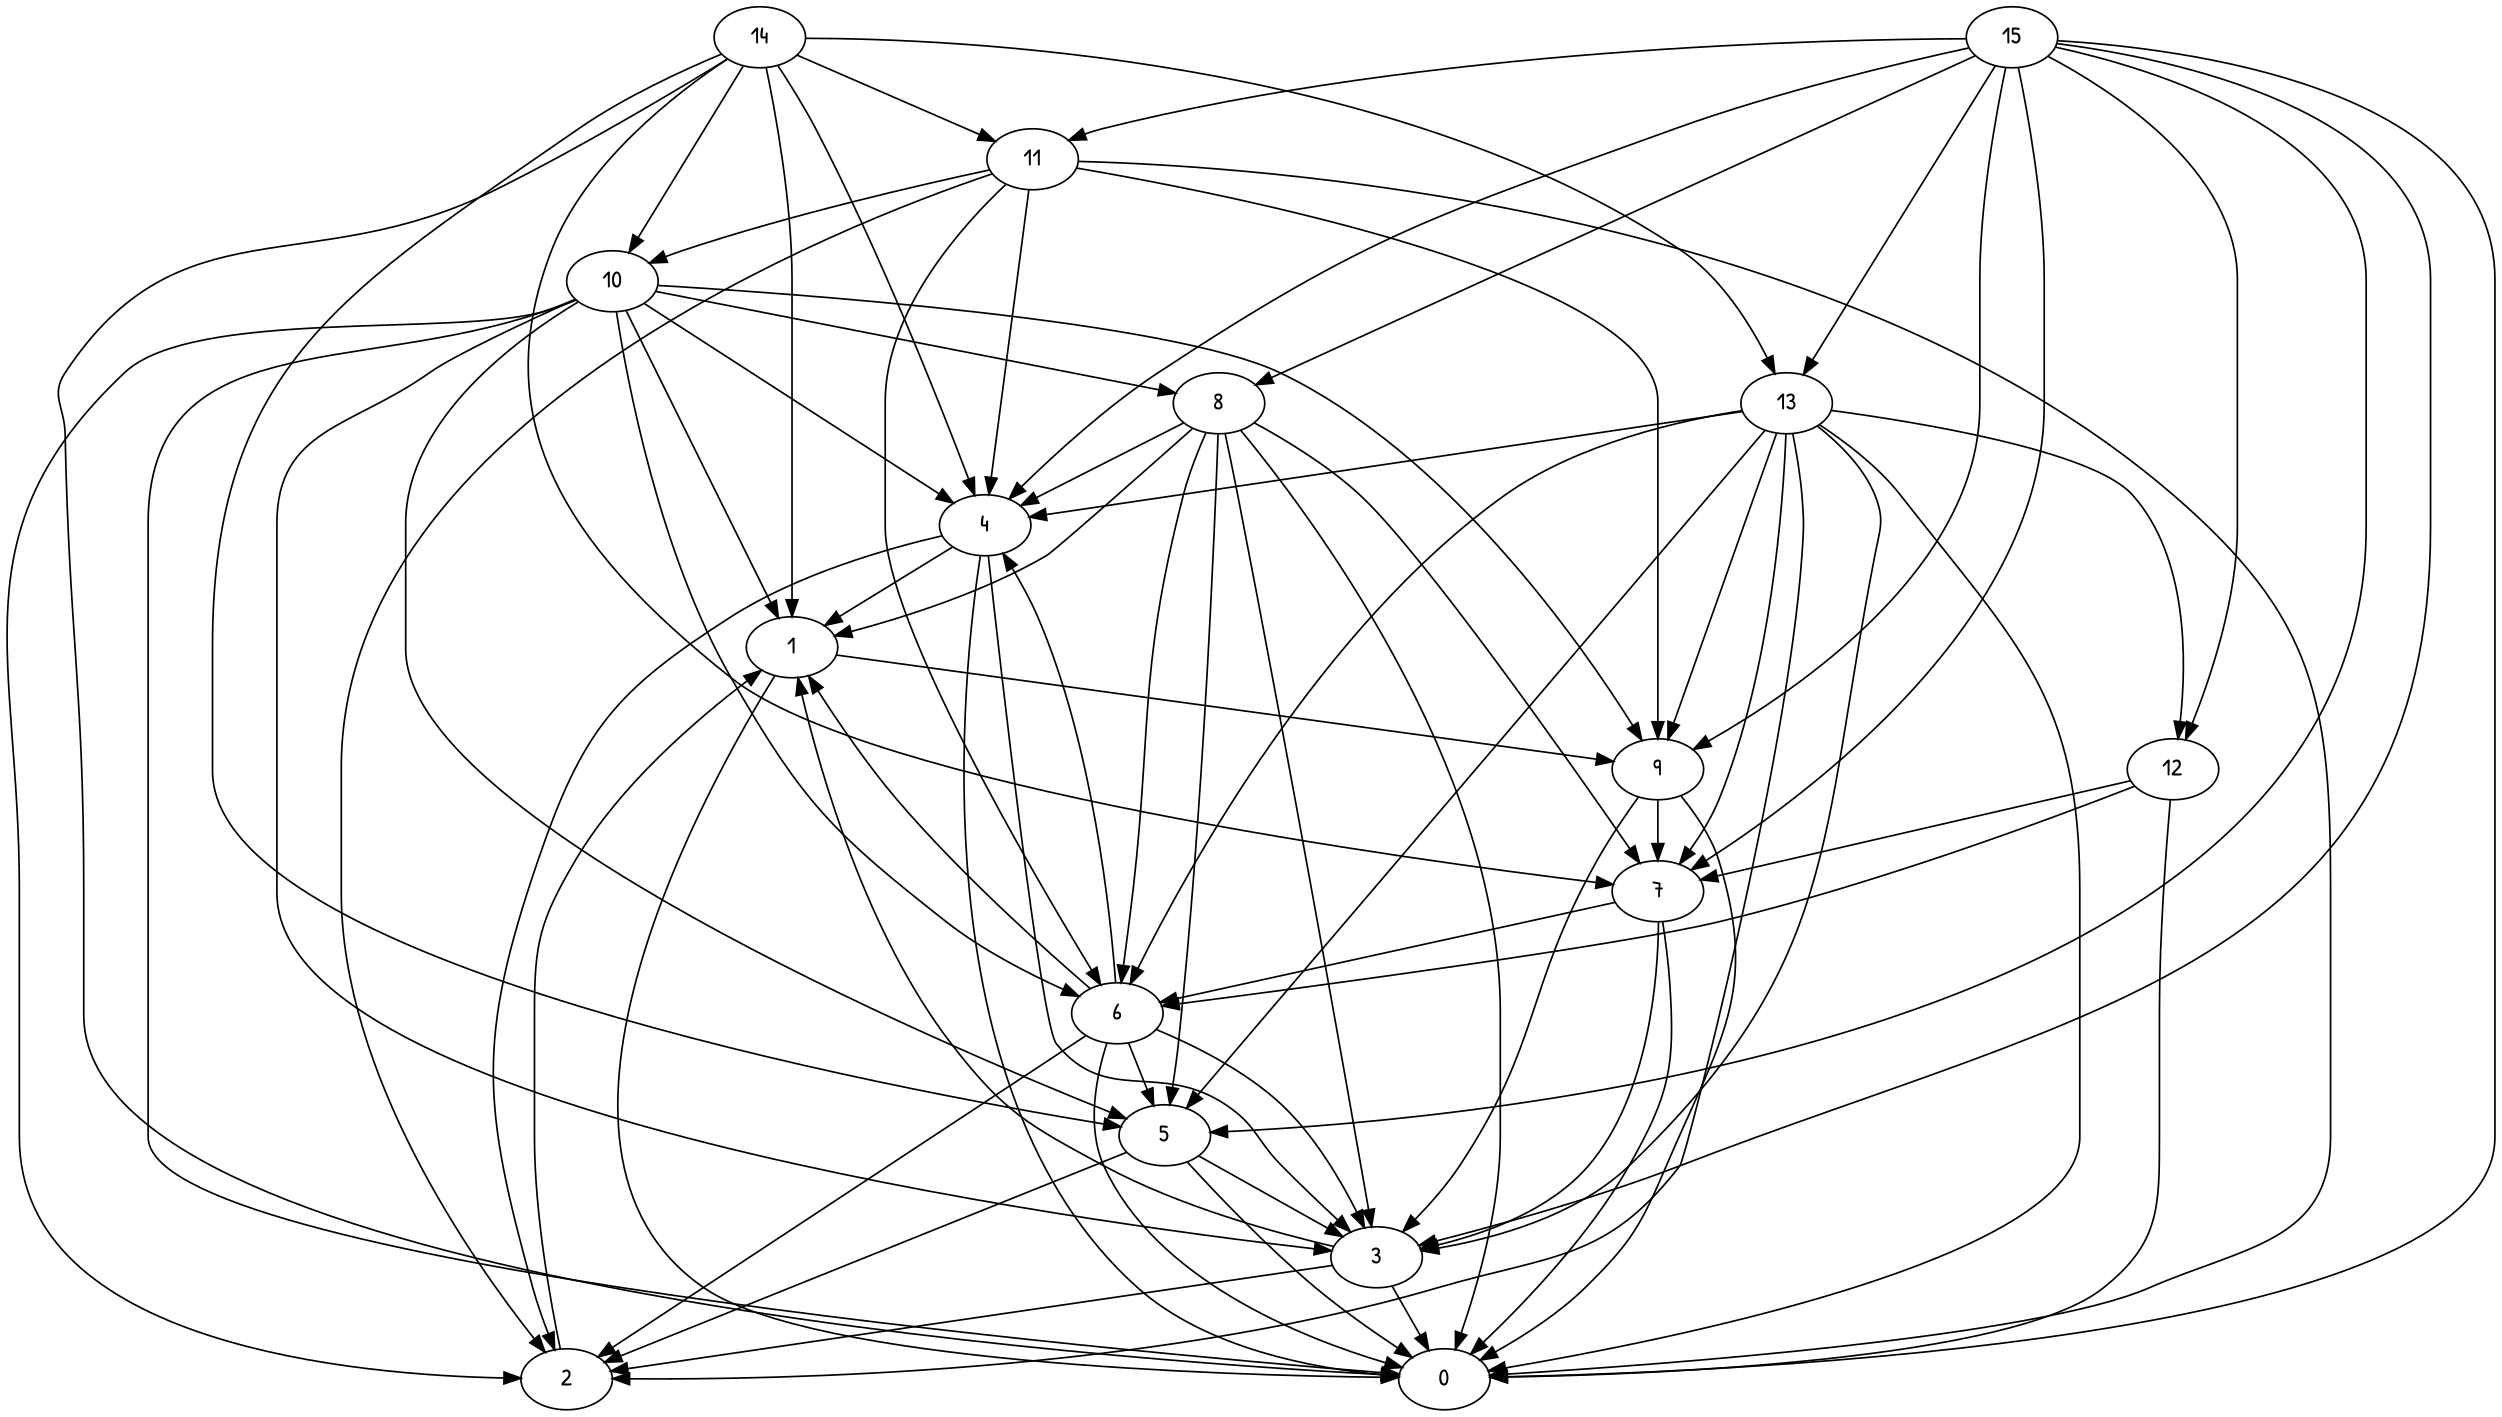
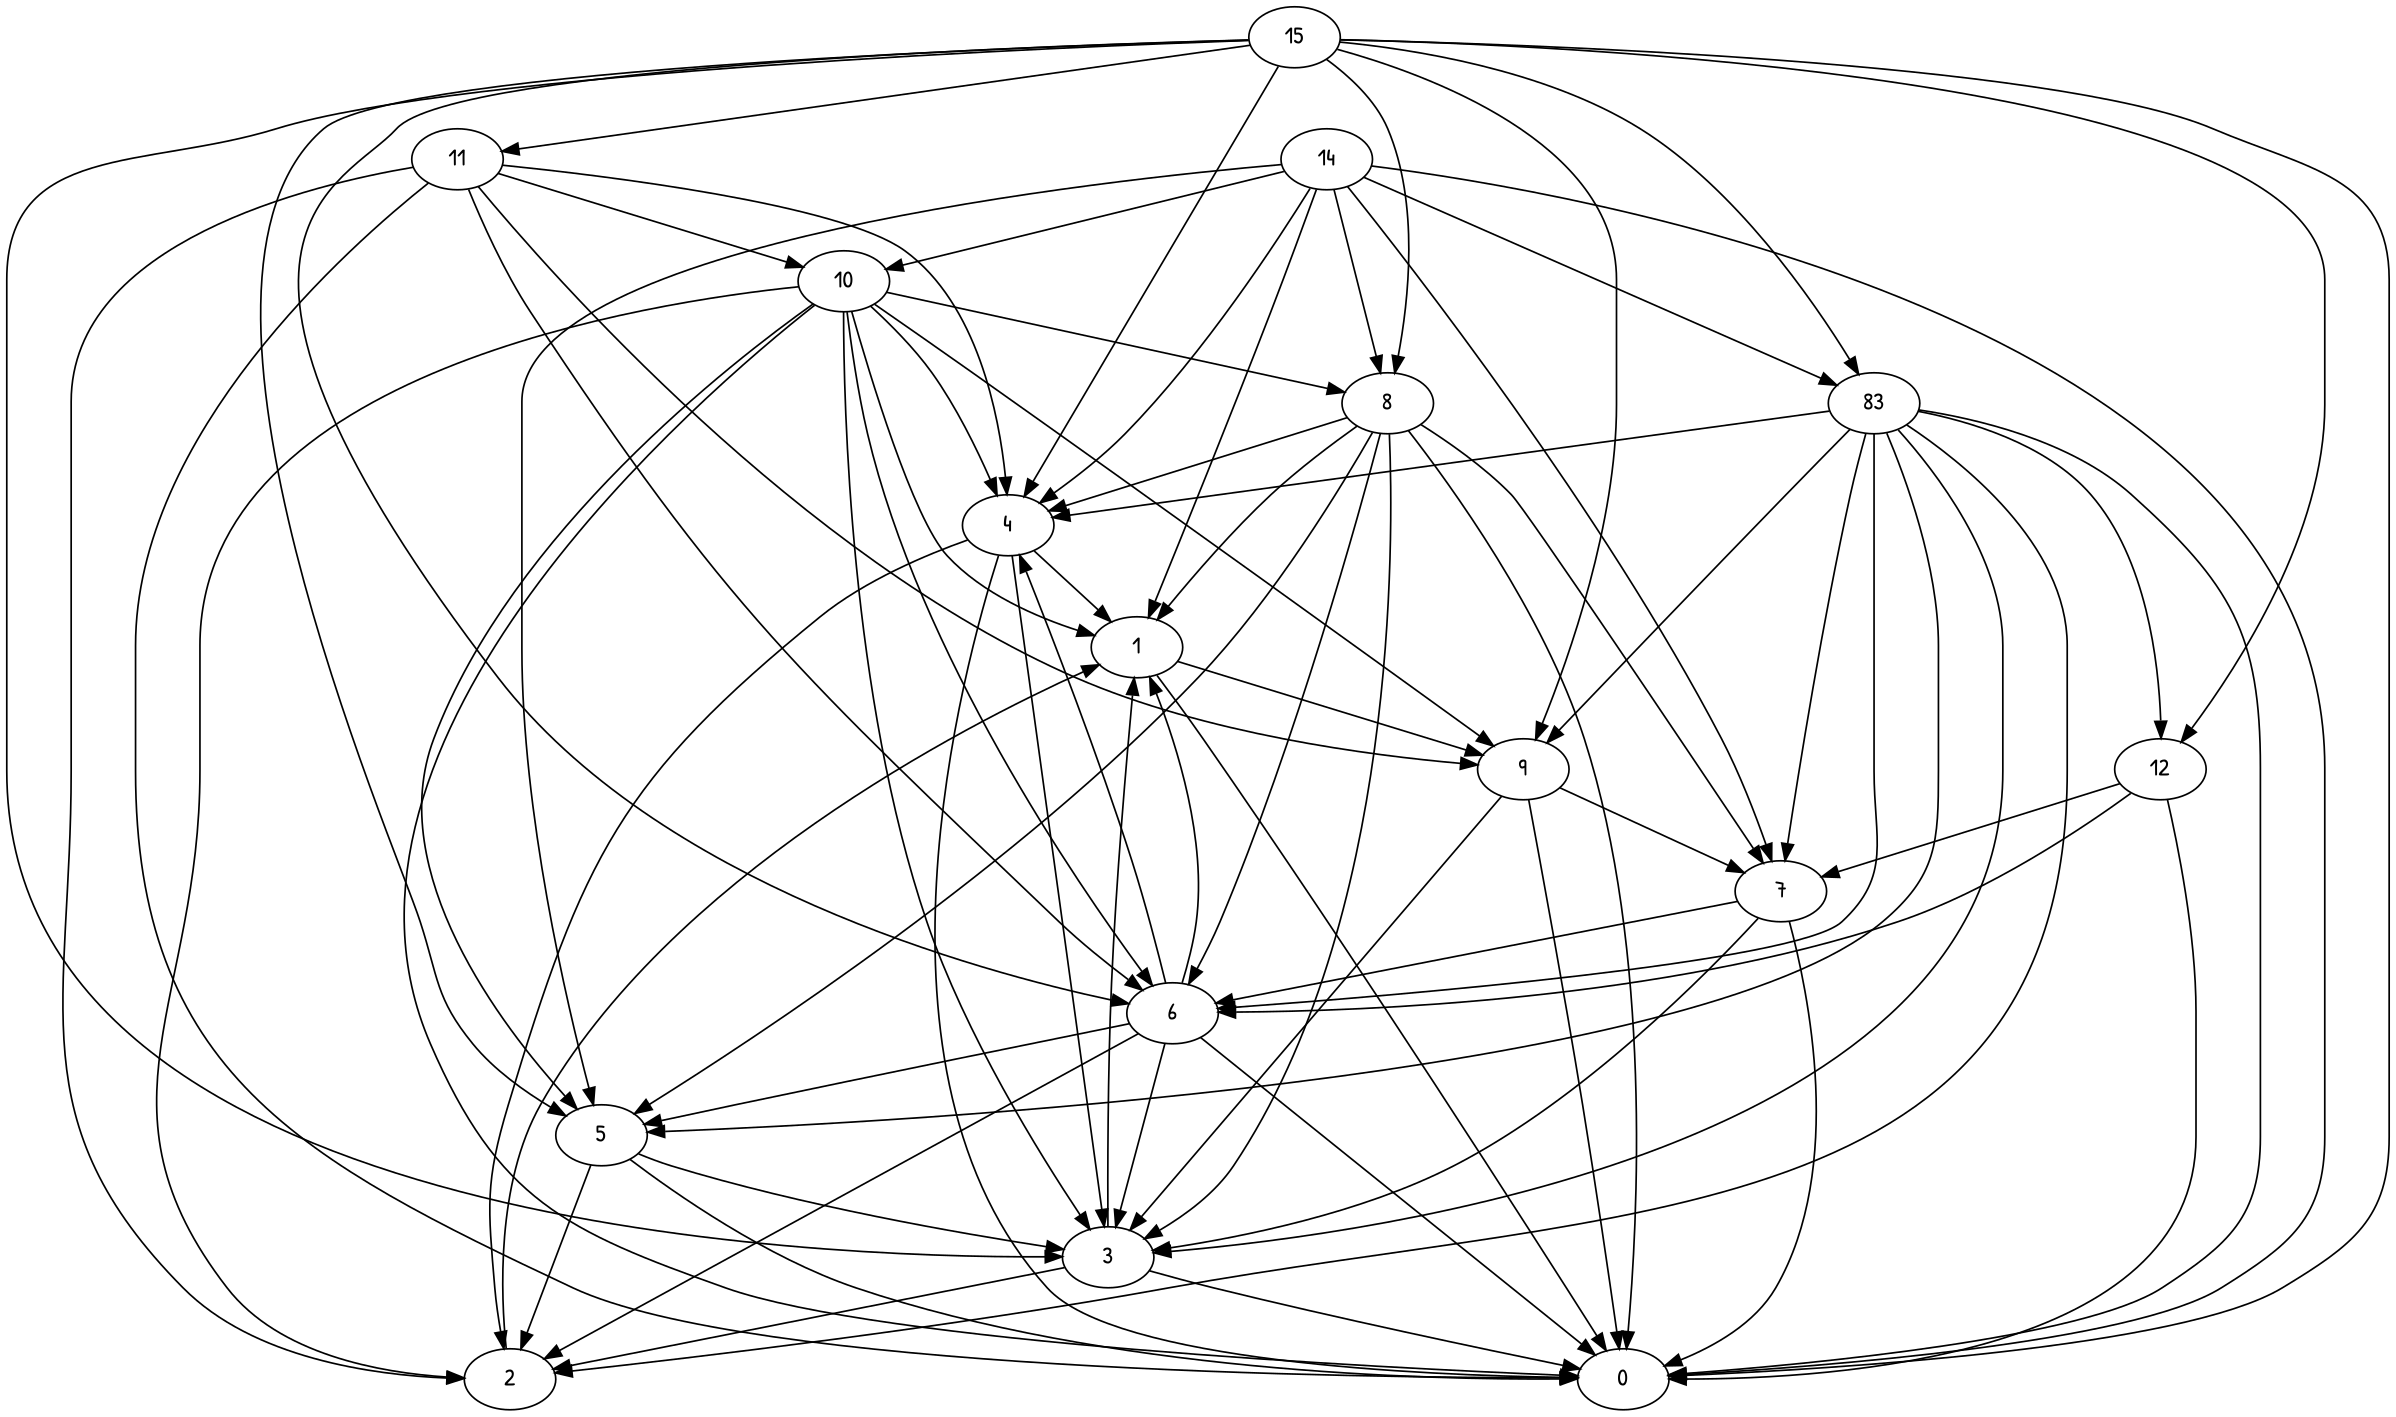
(888, 95) -> (1355, 273)
(1787, 403) -> (1874, 403)
(2018, 526) -> (306, 334)
